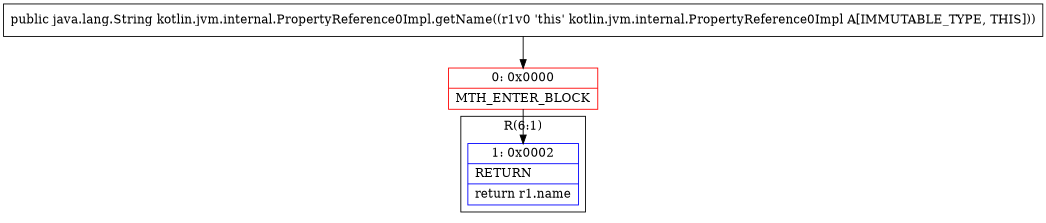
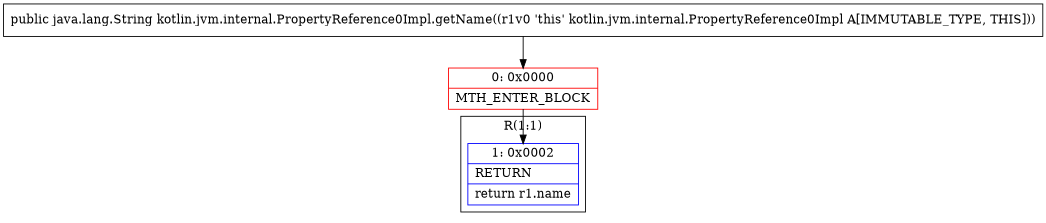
(523, 126) -> (523, 126)
